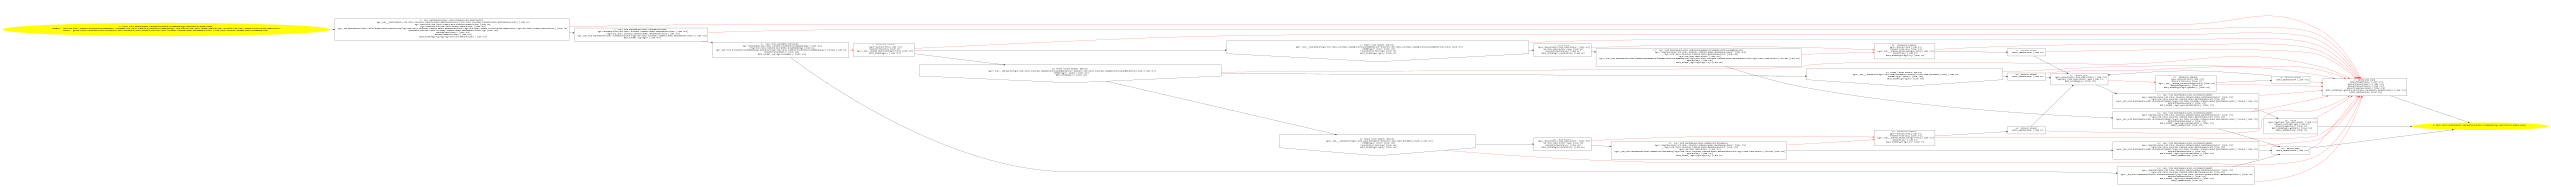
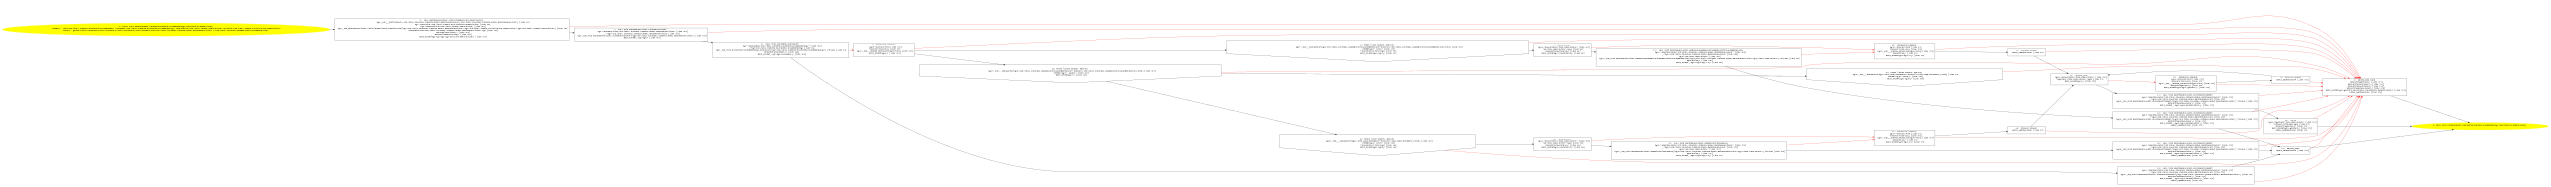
(2027, 77) -> none
